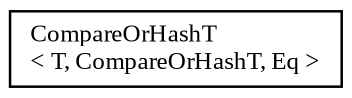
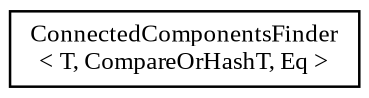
(176, 49) -> (185, 49)
